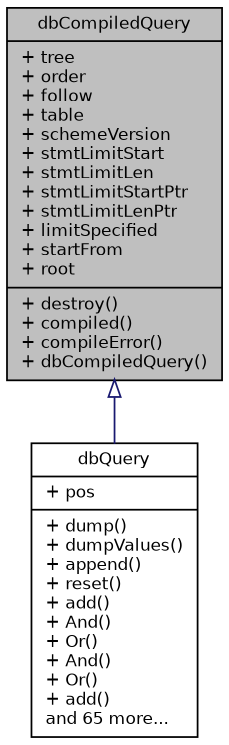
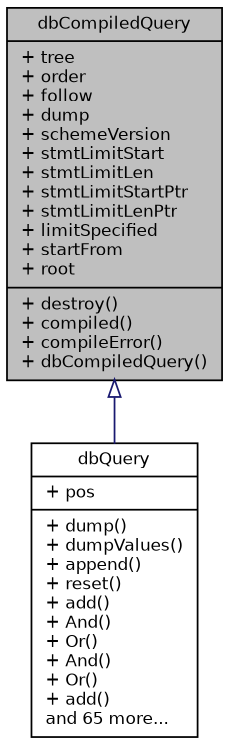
(53, 115) -> (56, 115)
